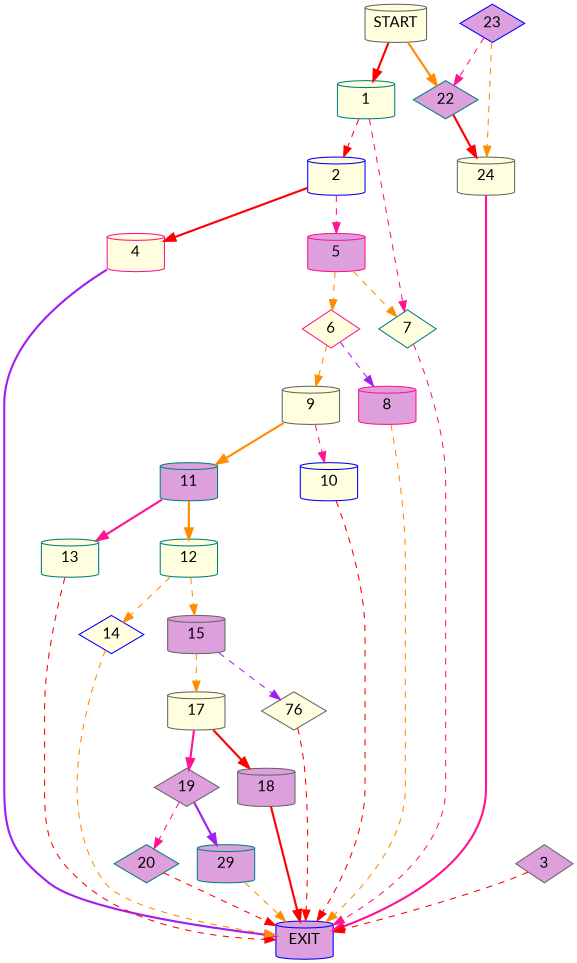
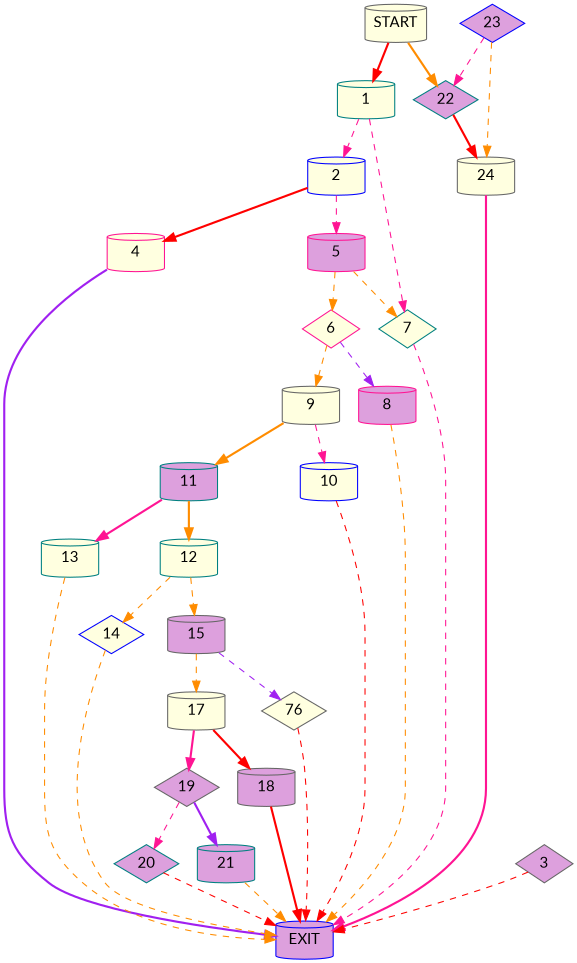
(353, 133) -> (353, 133)
(48, 832) -> (48, 832)
(226, 864) -> (226, 864)
